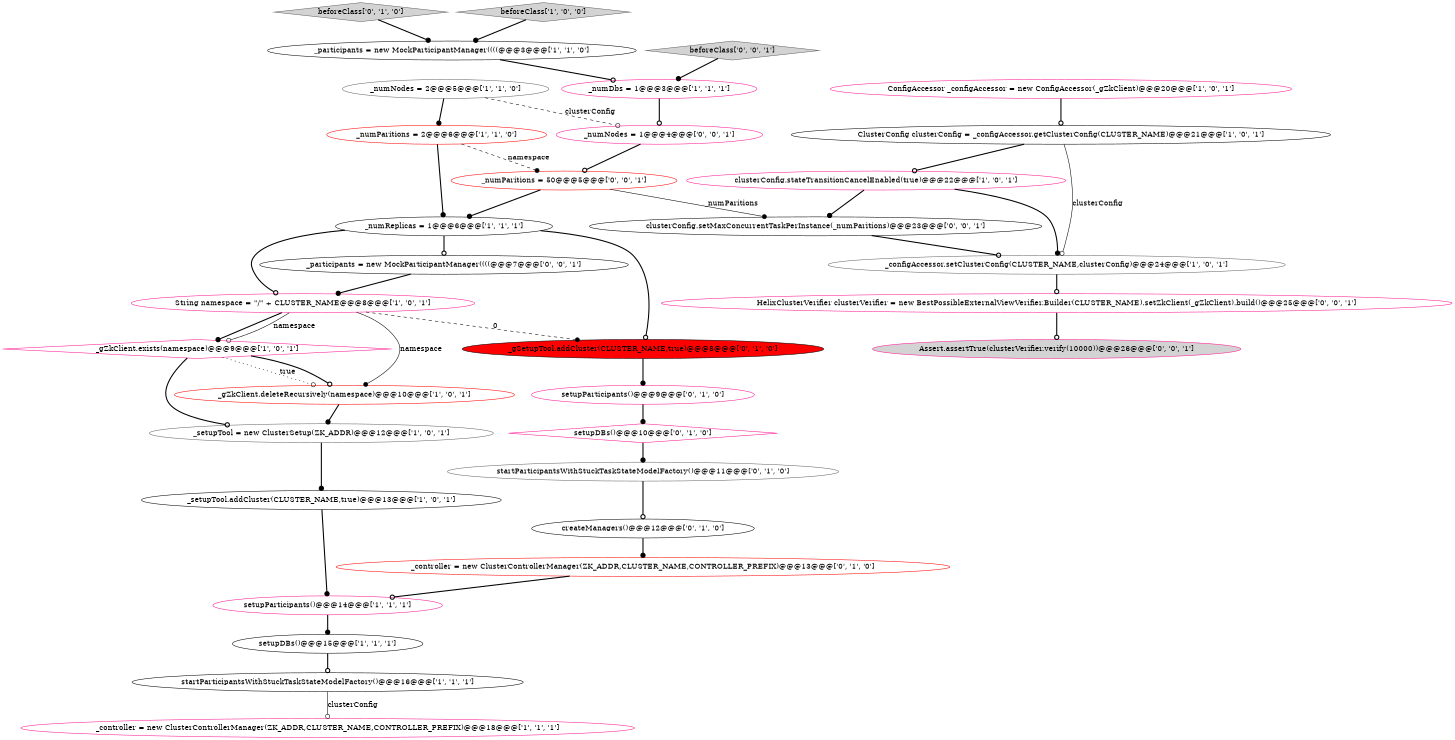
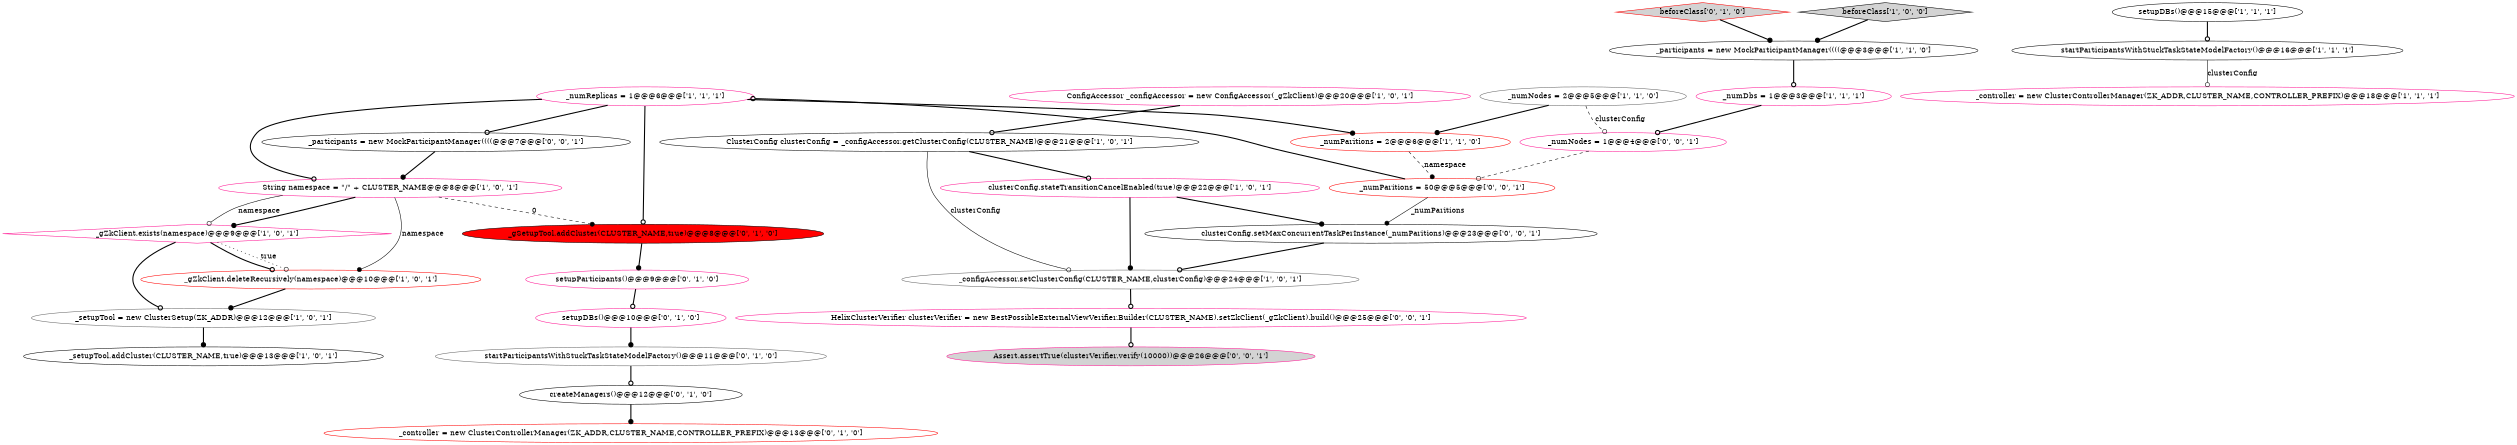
(361, 12) -> (1703, 12)
(543, 12) -> (1885, 12)
(732, 51) -> none
(614, 157) -> (1535, 164)
(440, 178) -> (1049, 108)
(506, 203) -> (1067, 117)
(444, 226) -> (645, 96)
(643, 412) -> (634, 297)
(643, 433) -> (631, 318)
(328, 605) -> none
